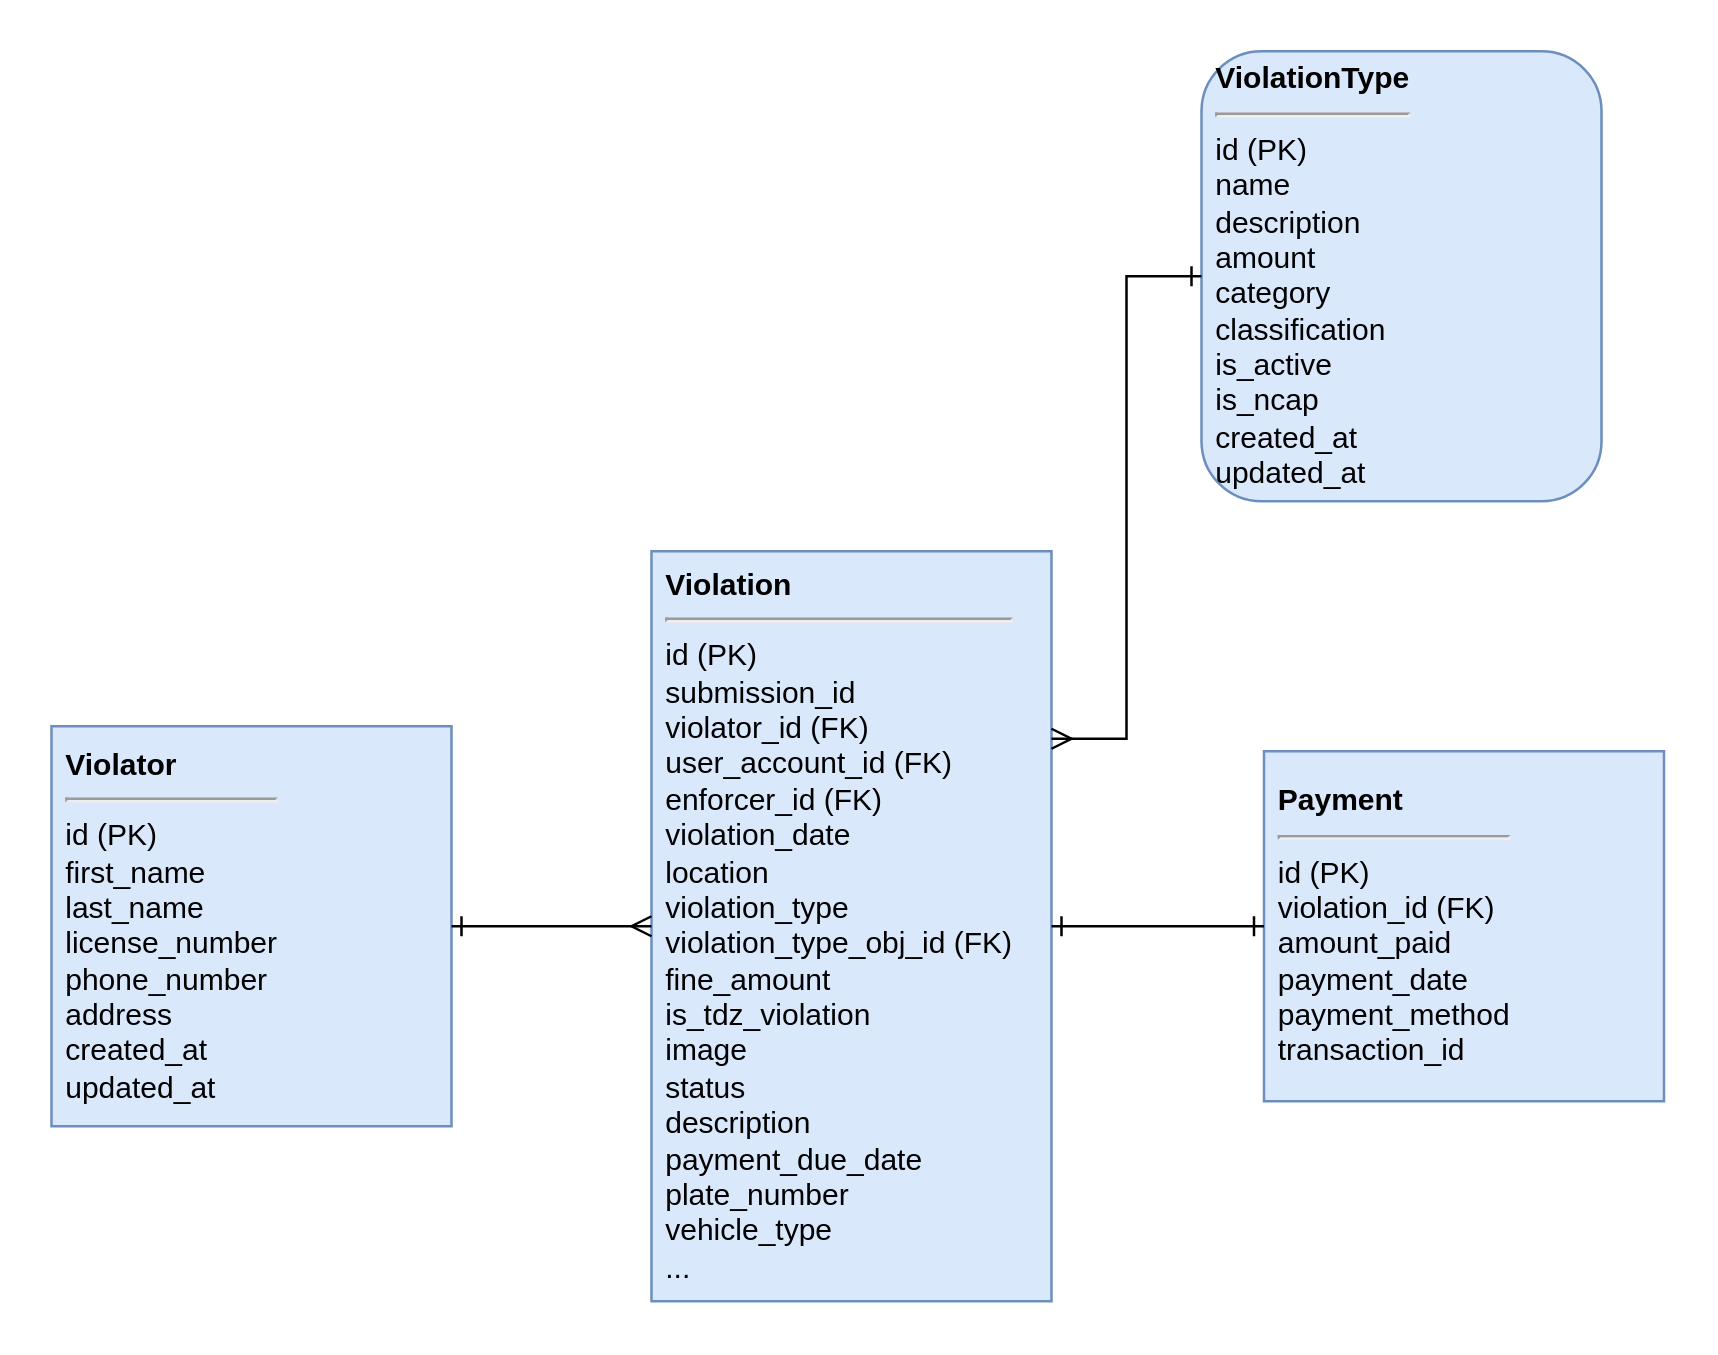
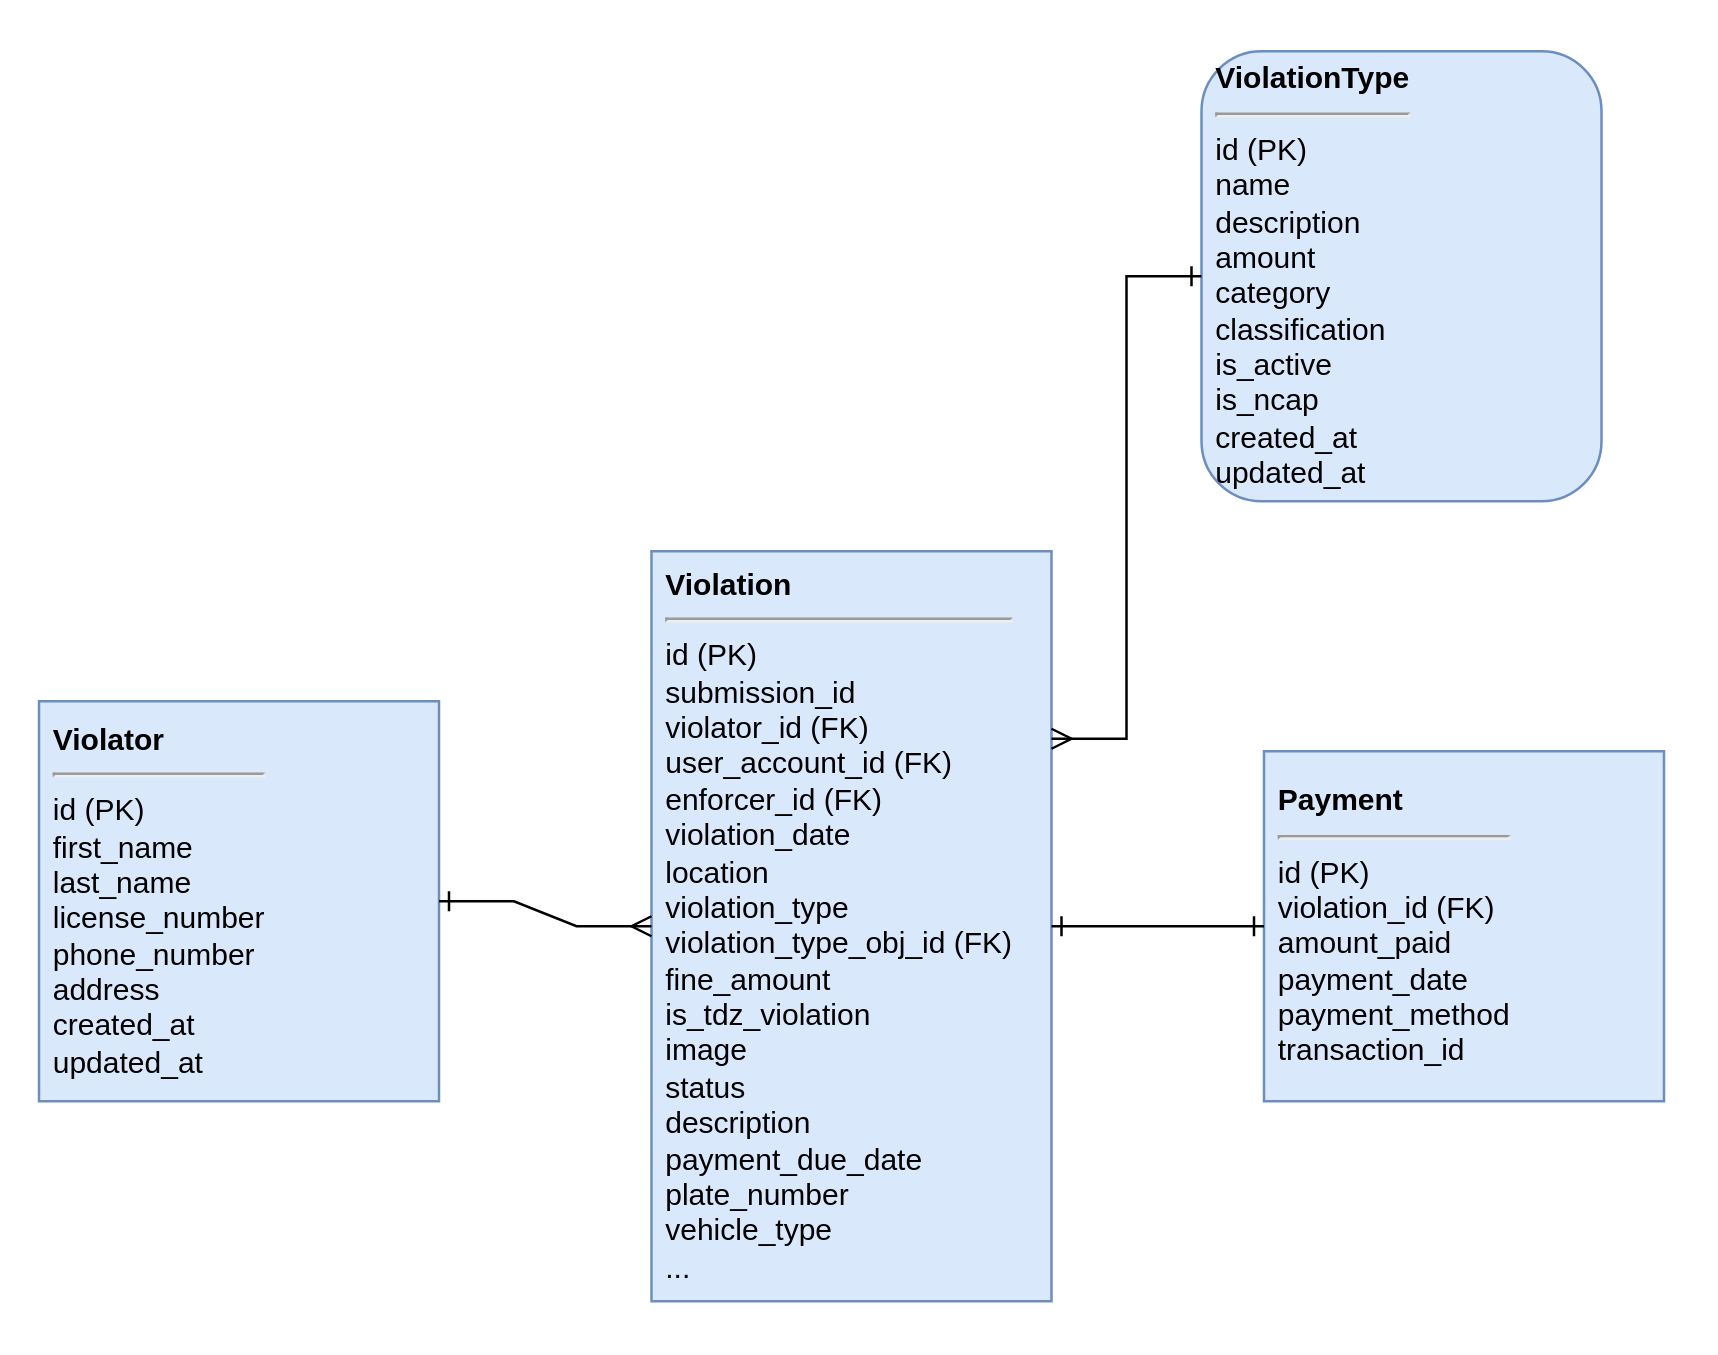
(251, 926) -> (239, 901)
